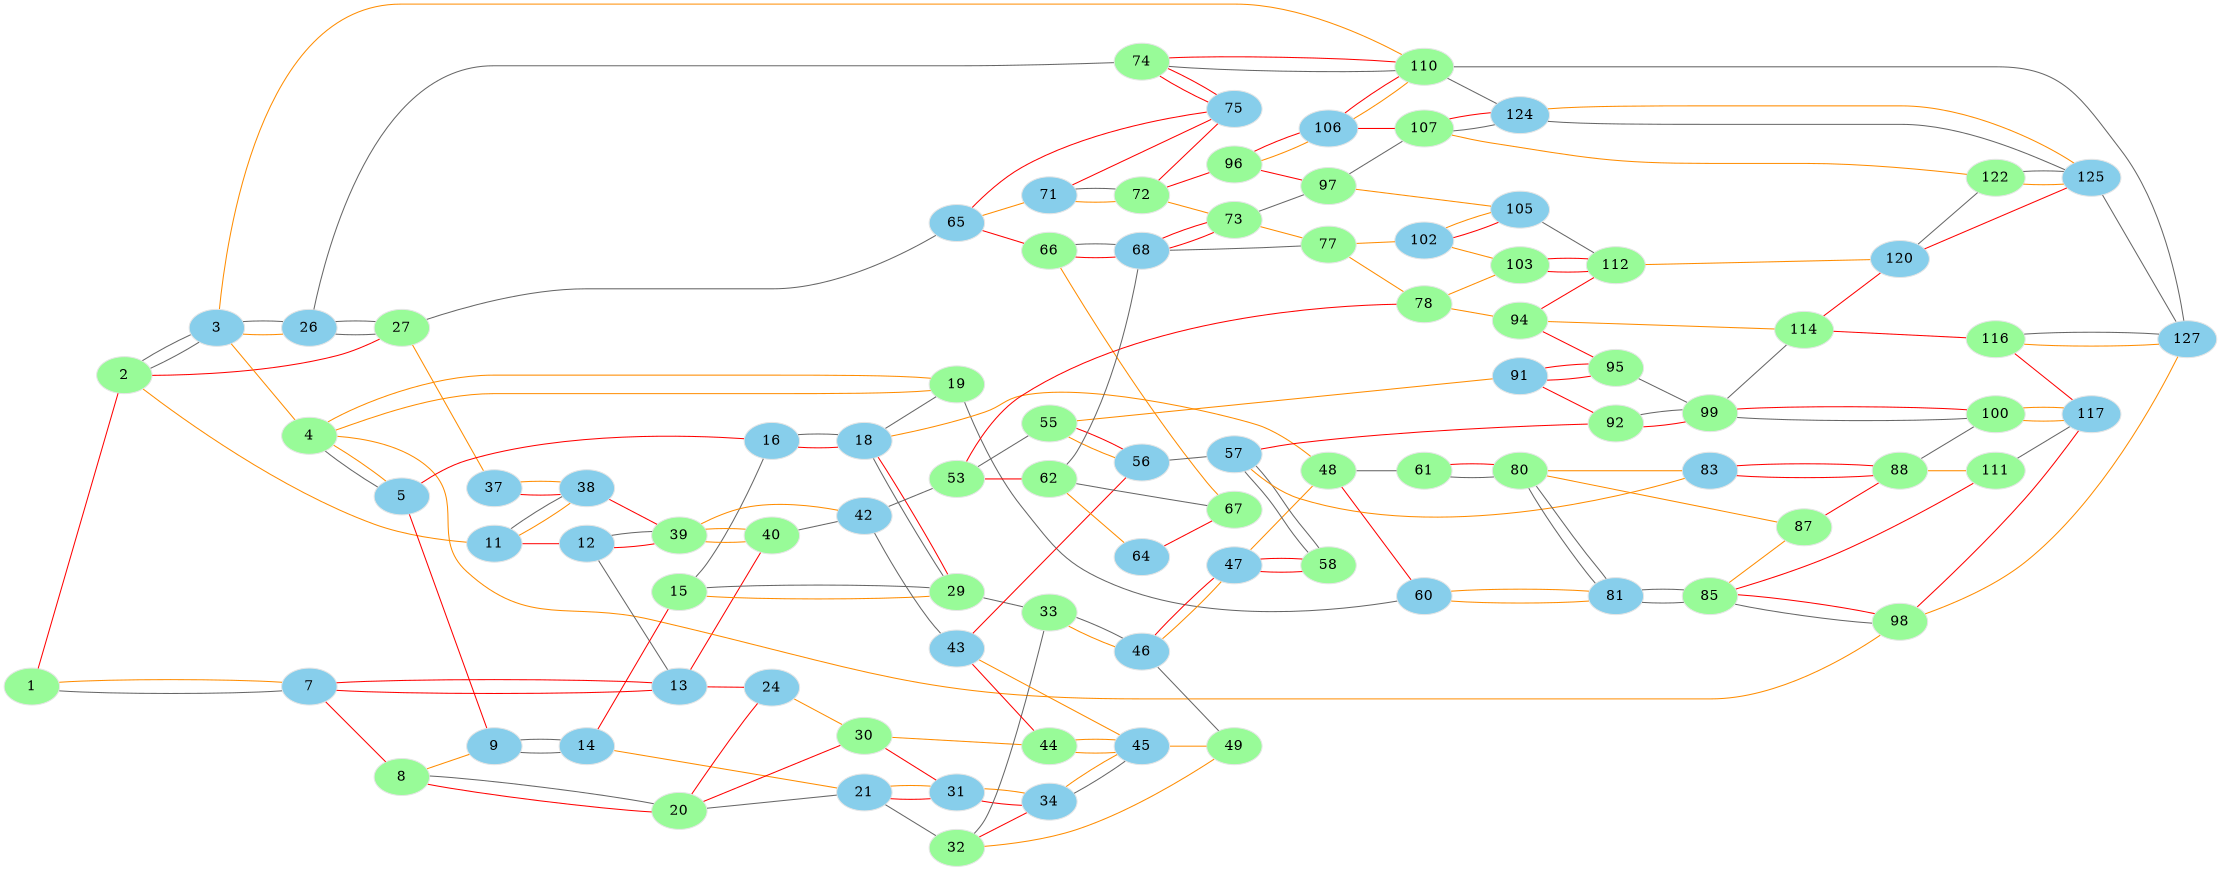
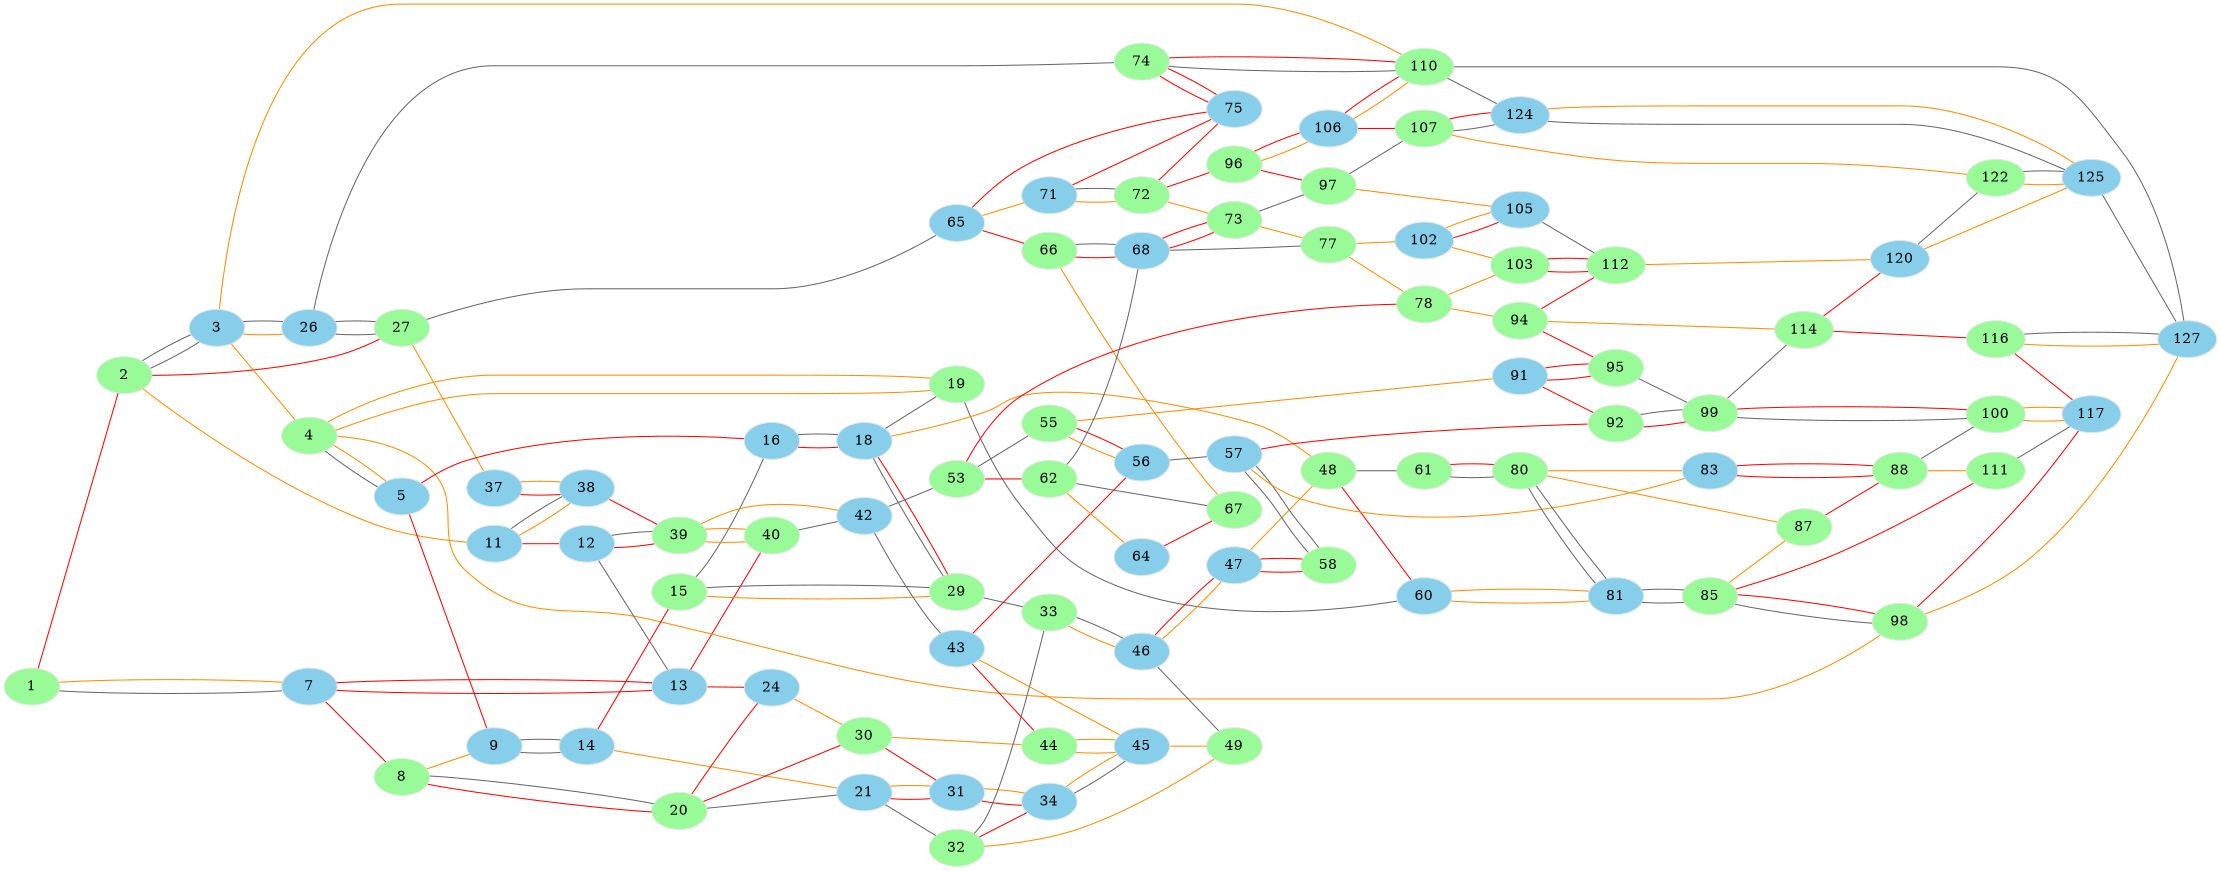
(1996, 218) -> (1996, 218)
